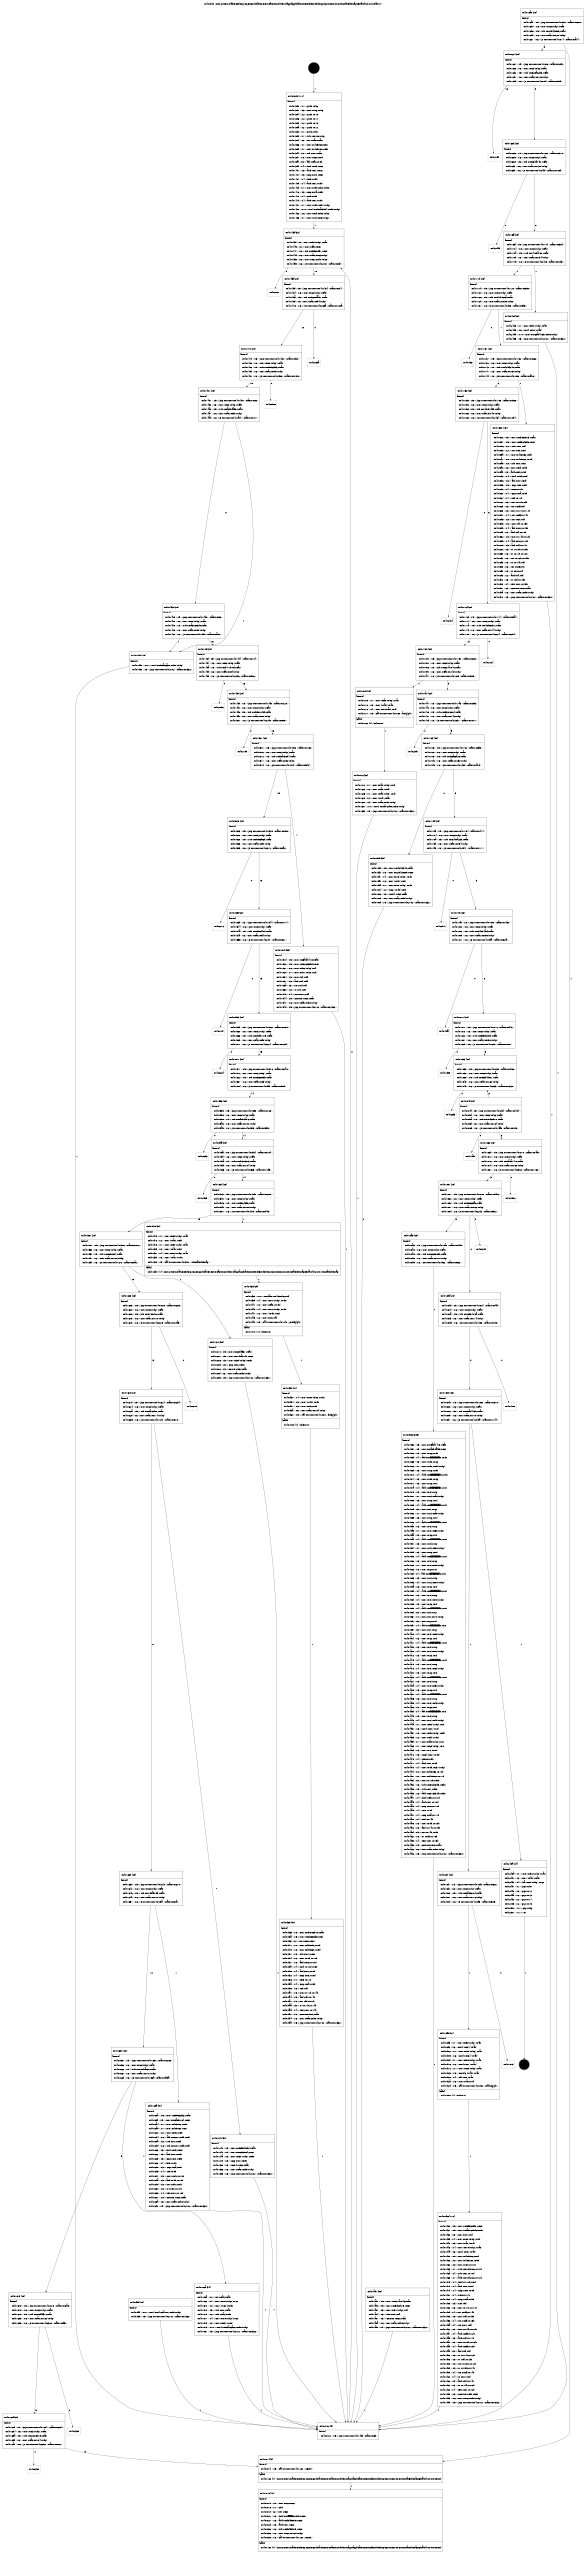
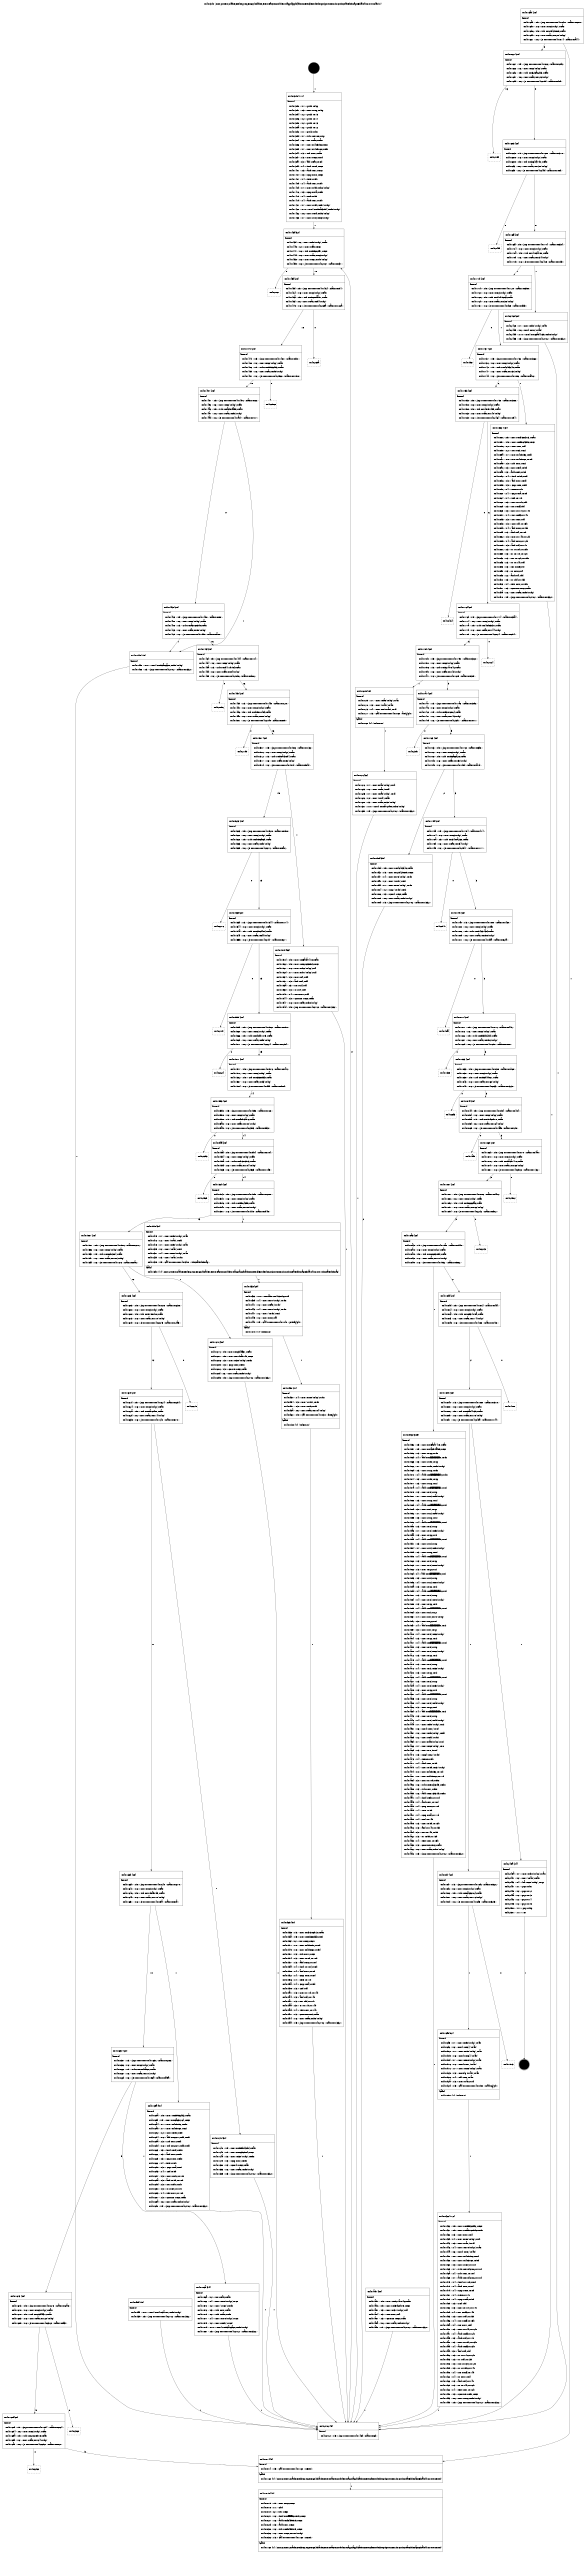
(488, 1095) -> (485, 1093)
(470, 1253) -> (451, 1279)
